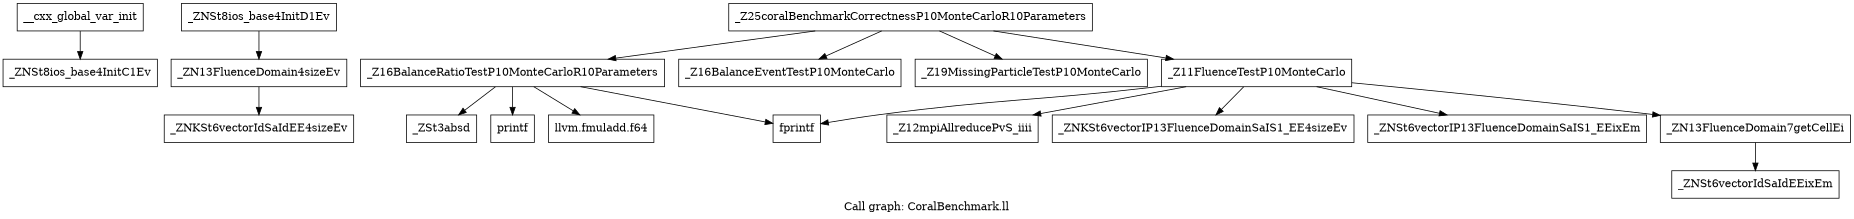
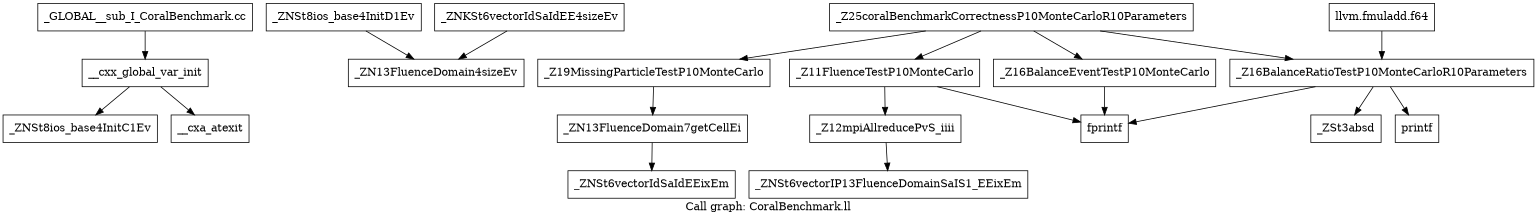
none -> (145, 17)
(259, 97) -> (486, 43)
none -> (1105, 97)
(1502, 98) -> (653, 97)
(553, 99) -> (1382, 41)
(1378, 100) -> (887, 153)
none -> (210, 129)
(1203, 129) -> none
